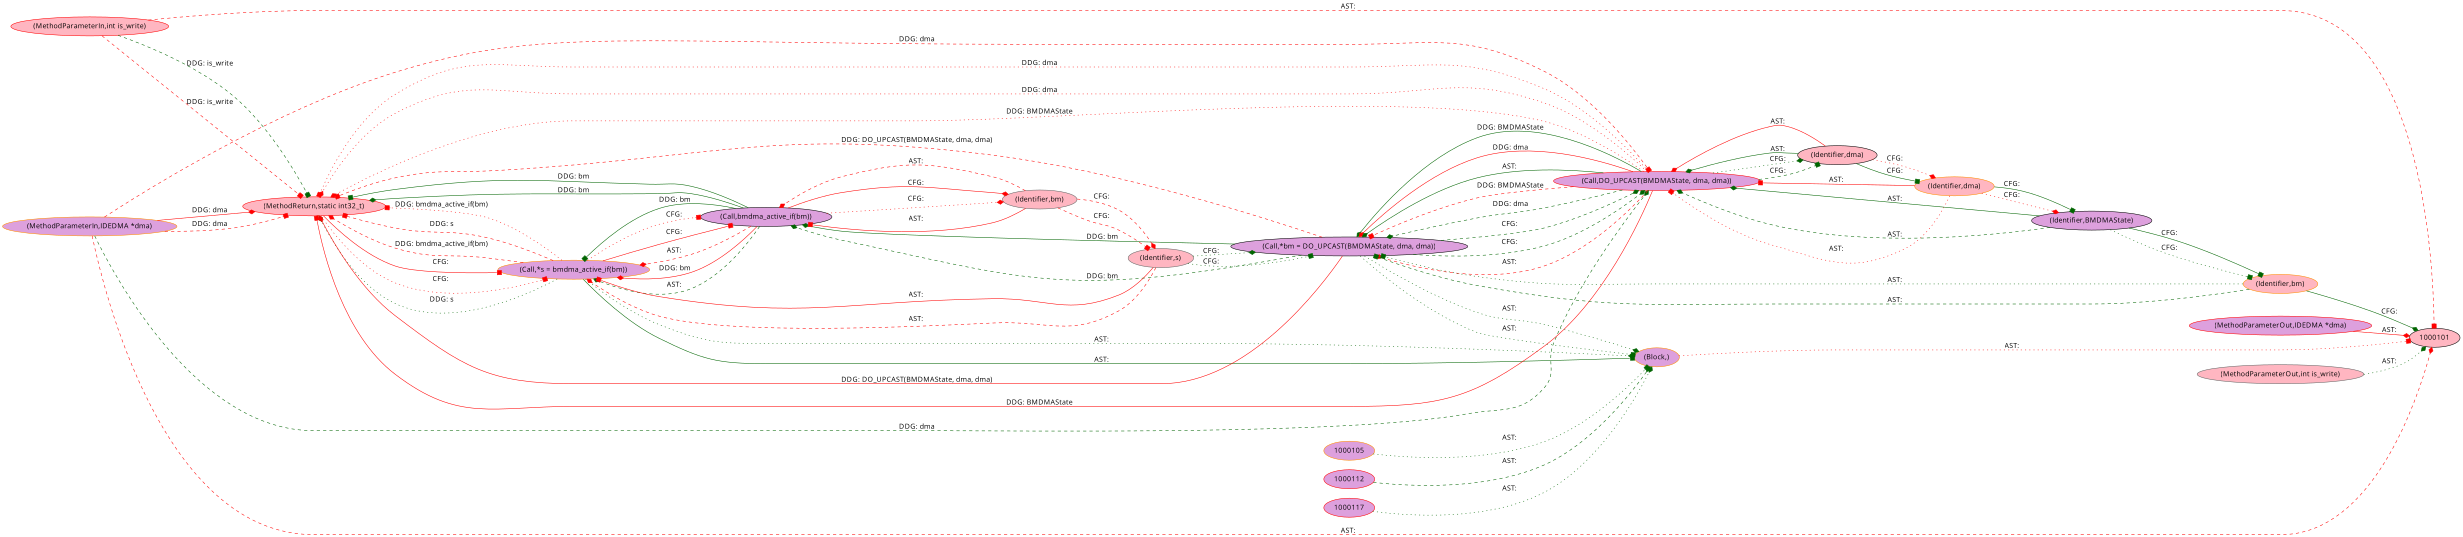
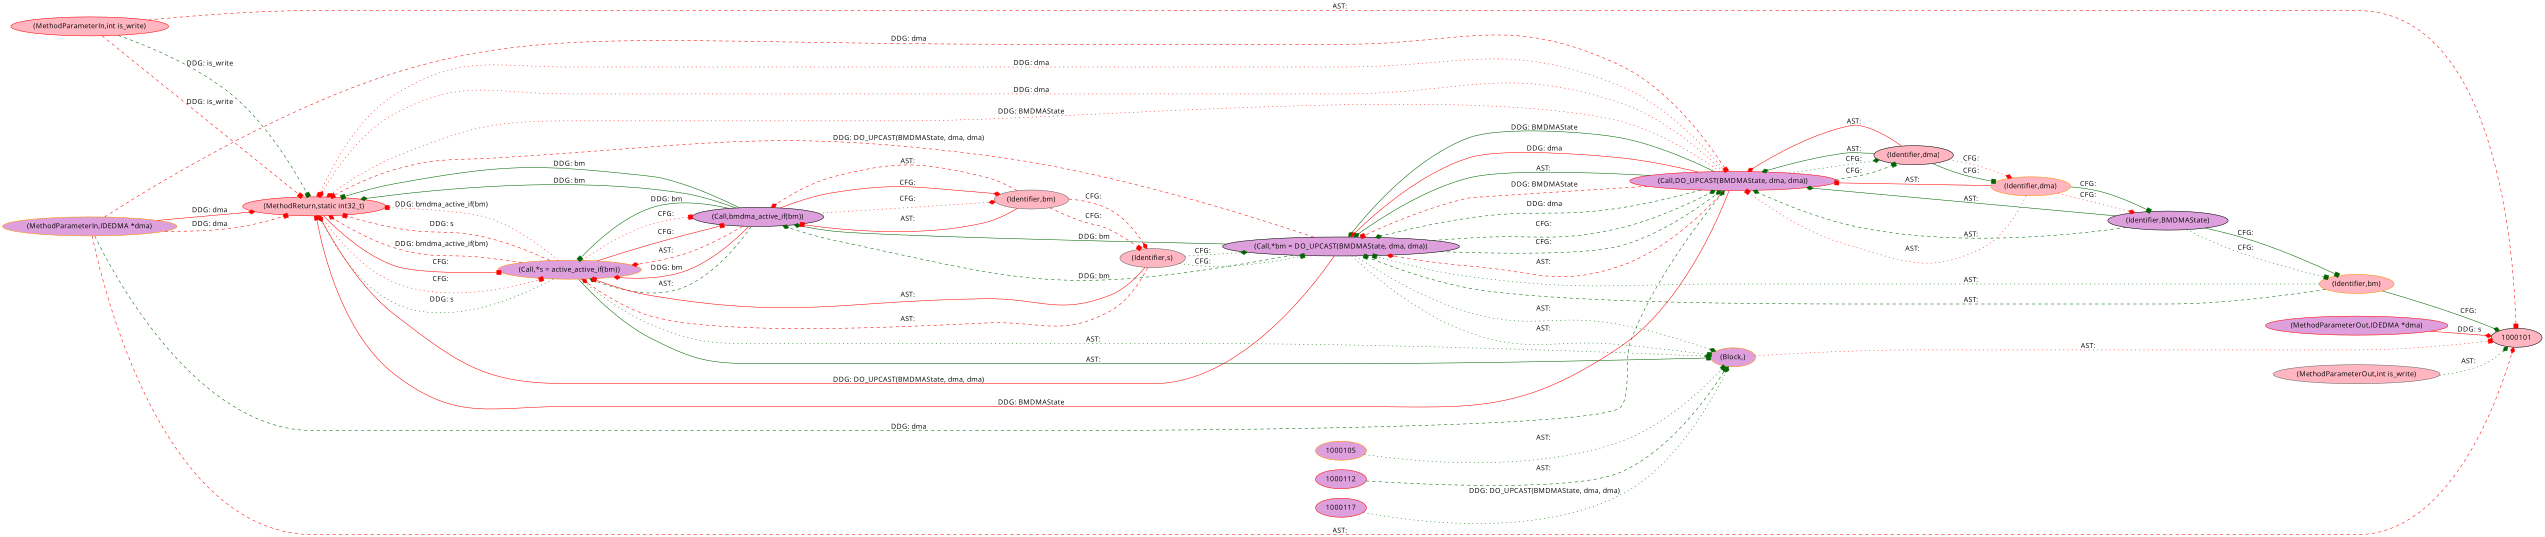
(574, 270) -> (570, 270)
(2390, 330) -> (2470, 330)
(1511, 488) -> (1545, 491)
